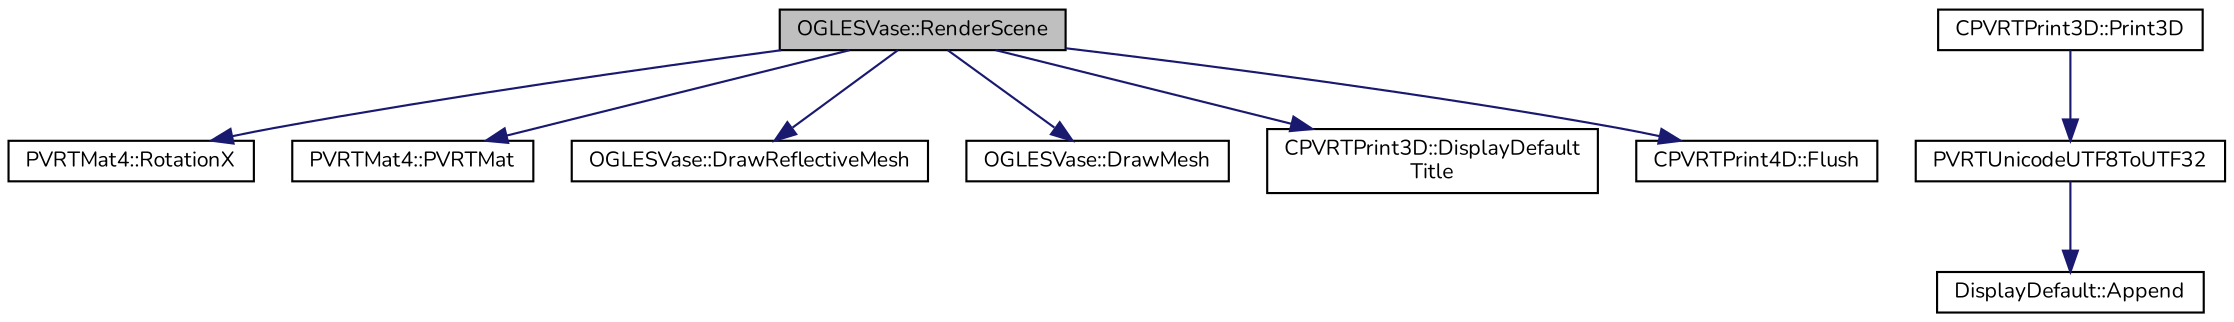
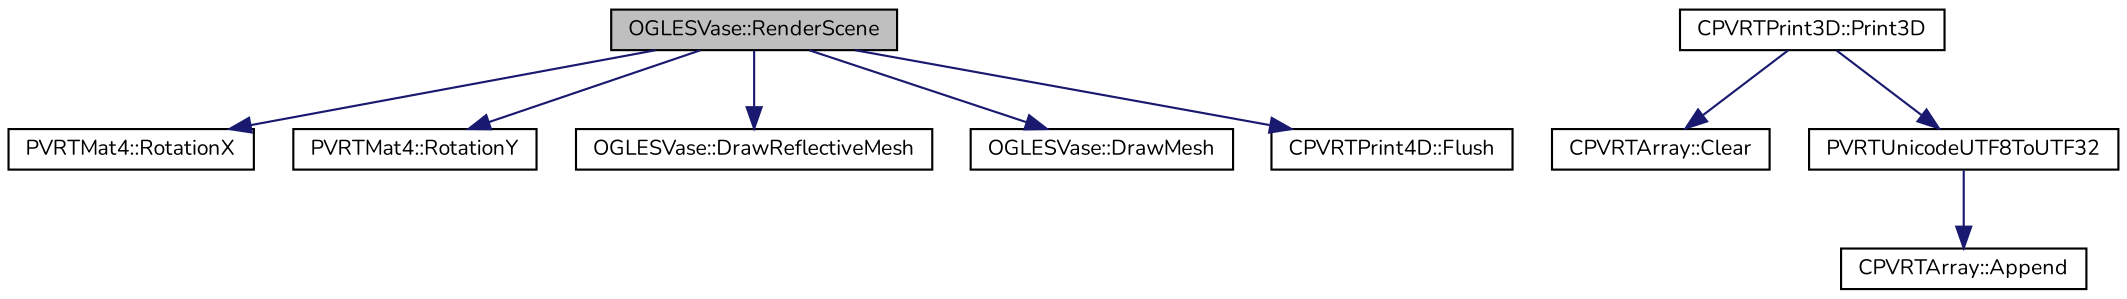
none -> (1661, 149)
(413, 161) -> (415, 149)
(1433, 161) -> none
(2070, 292) -> (1964, 269)
